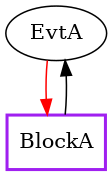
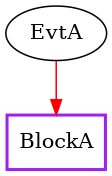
(66, 95) -> none
